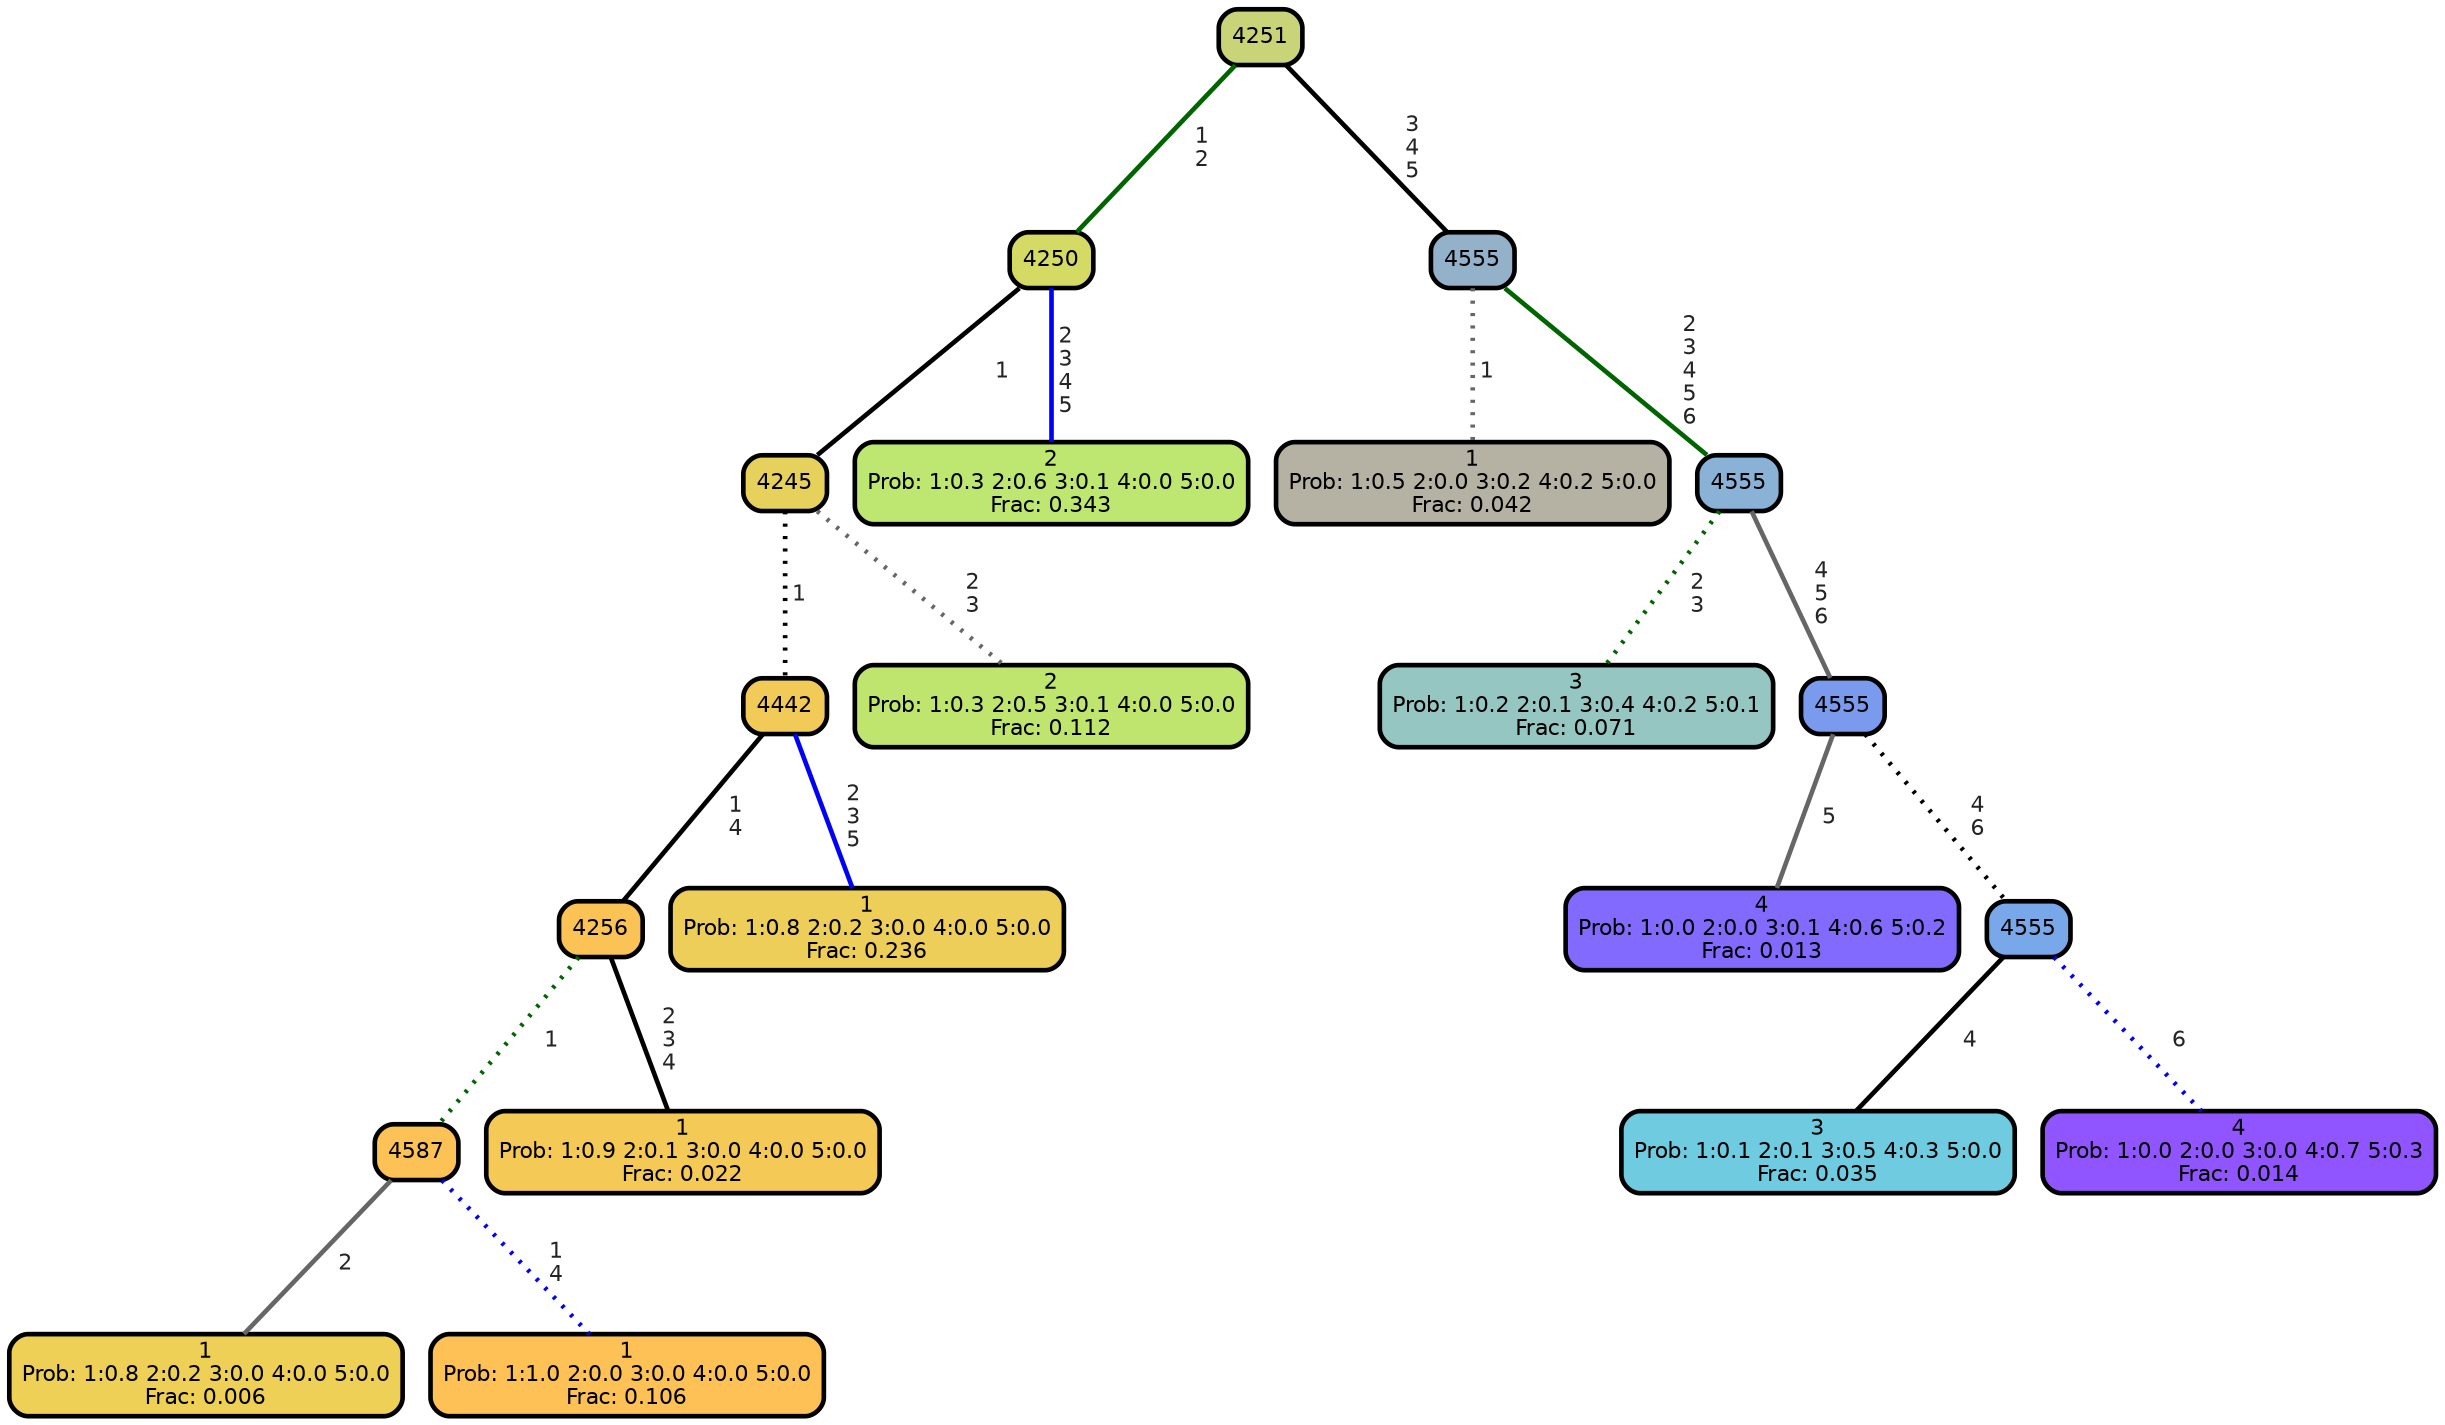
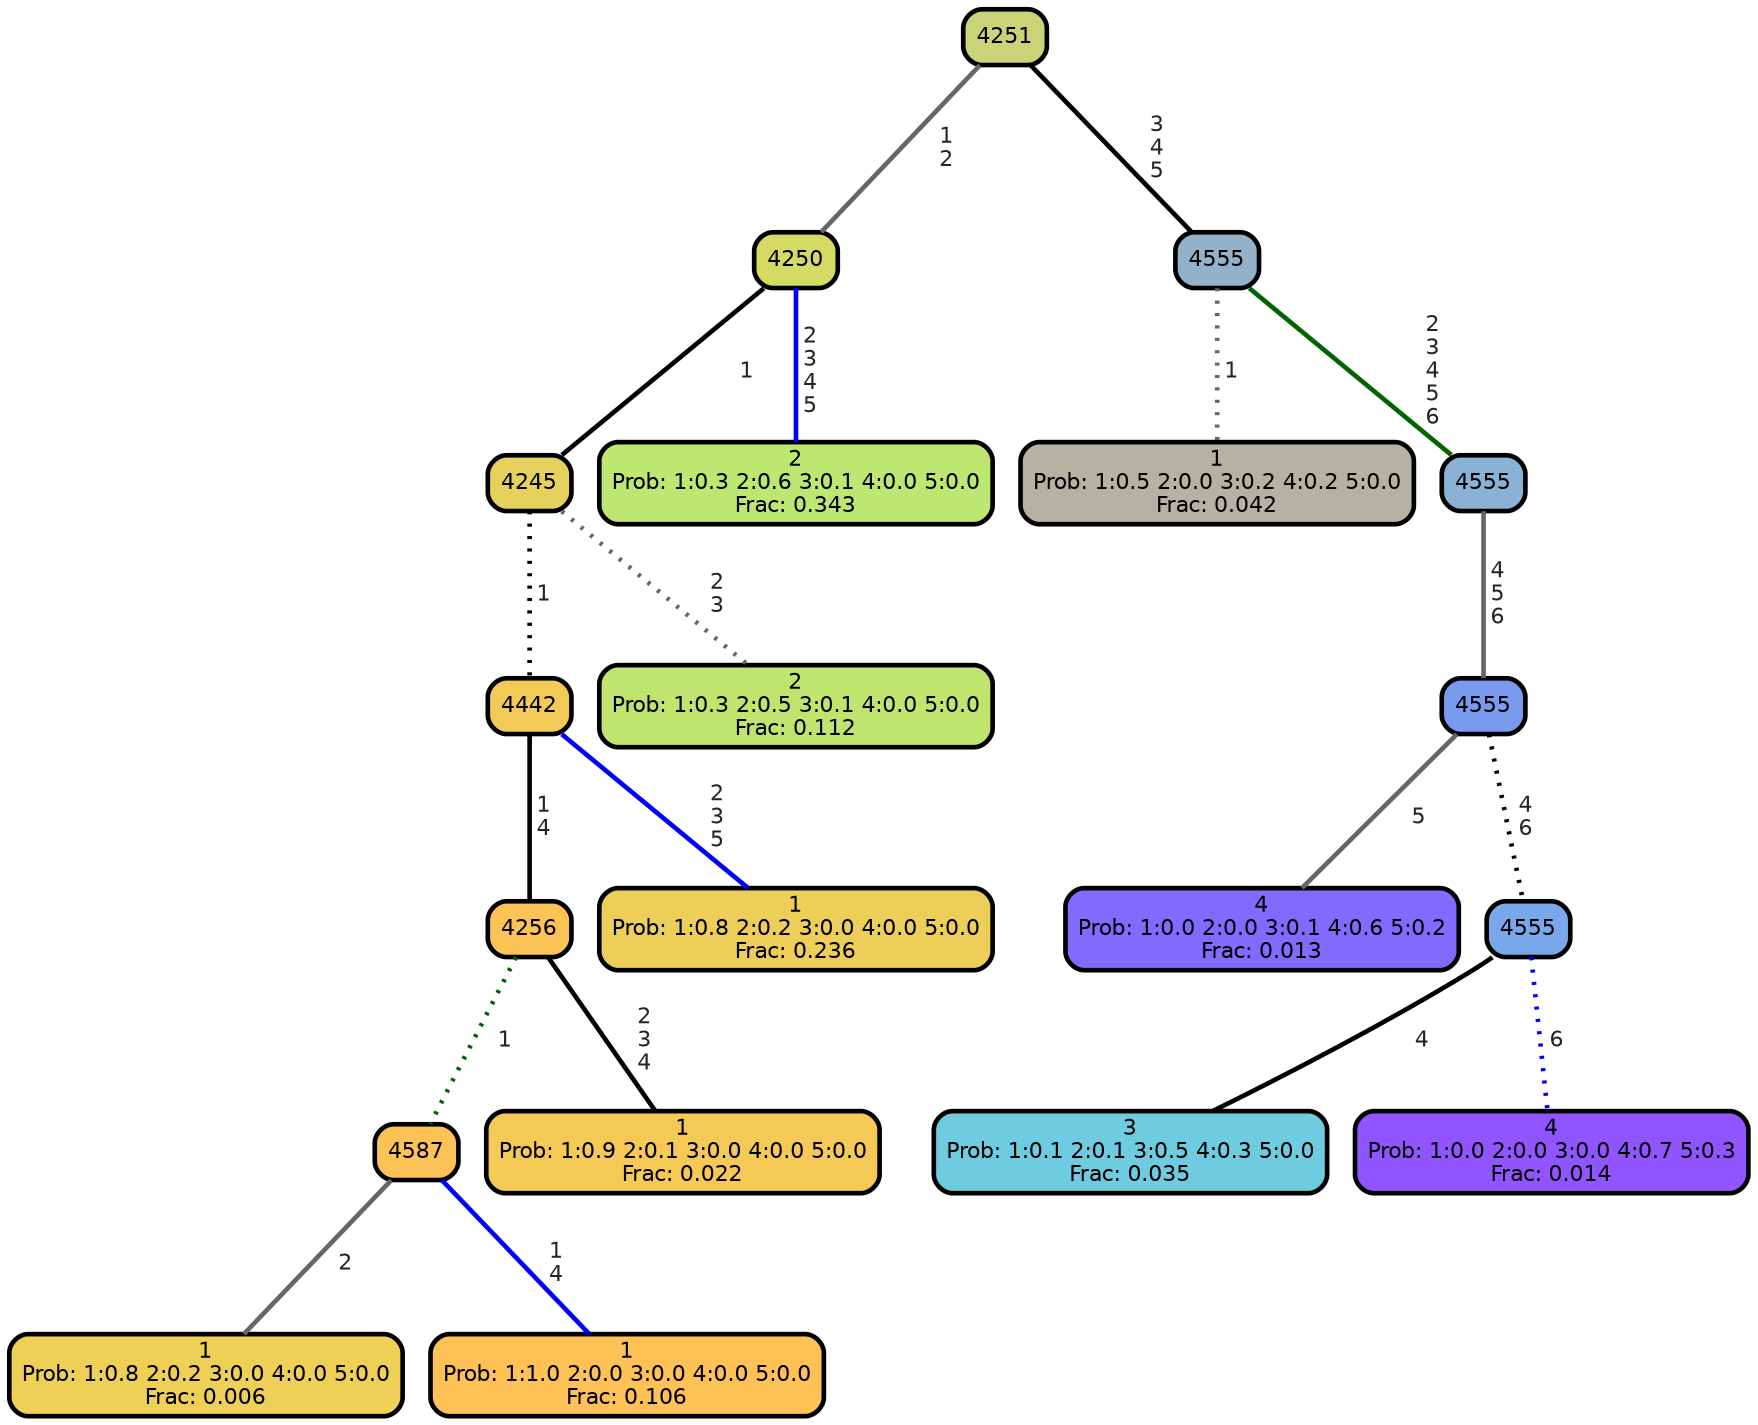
(1156, 149) -> (901, 149)
(1576, 706) -> none
(516, 1257) -> (516, 1257)
